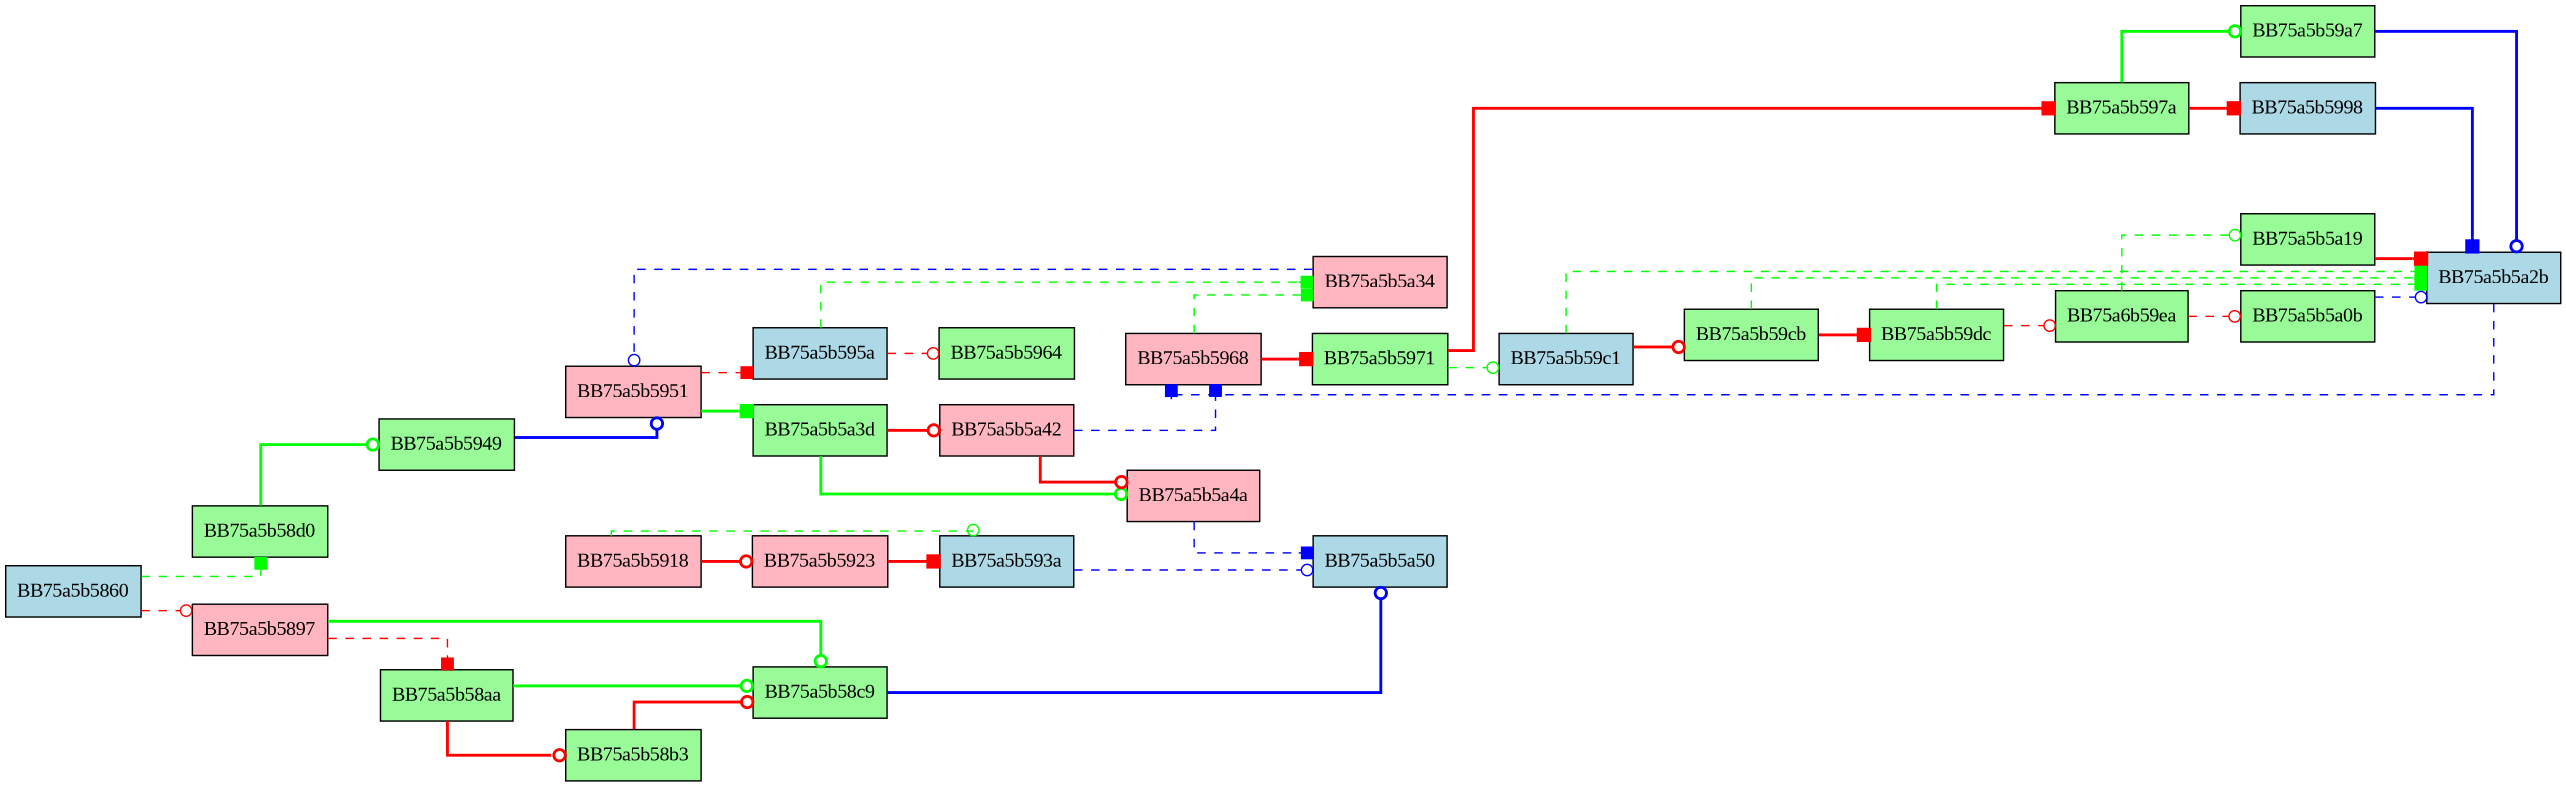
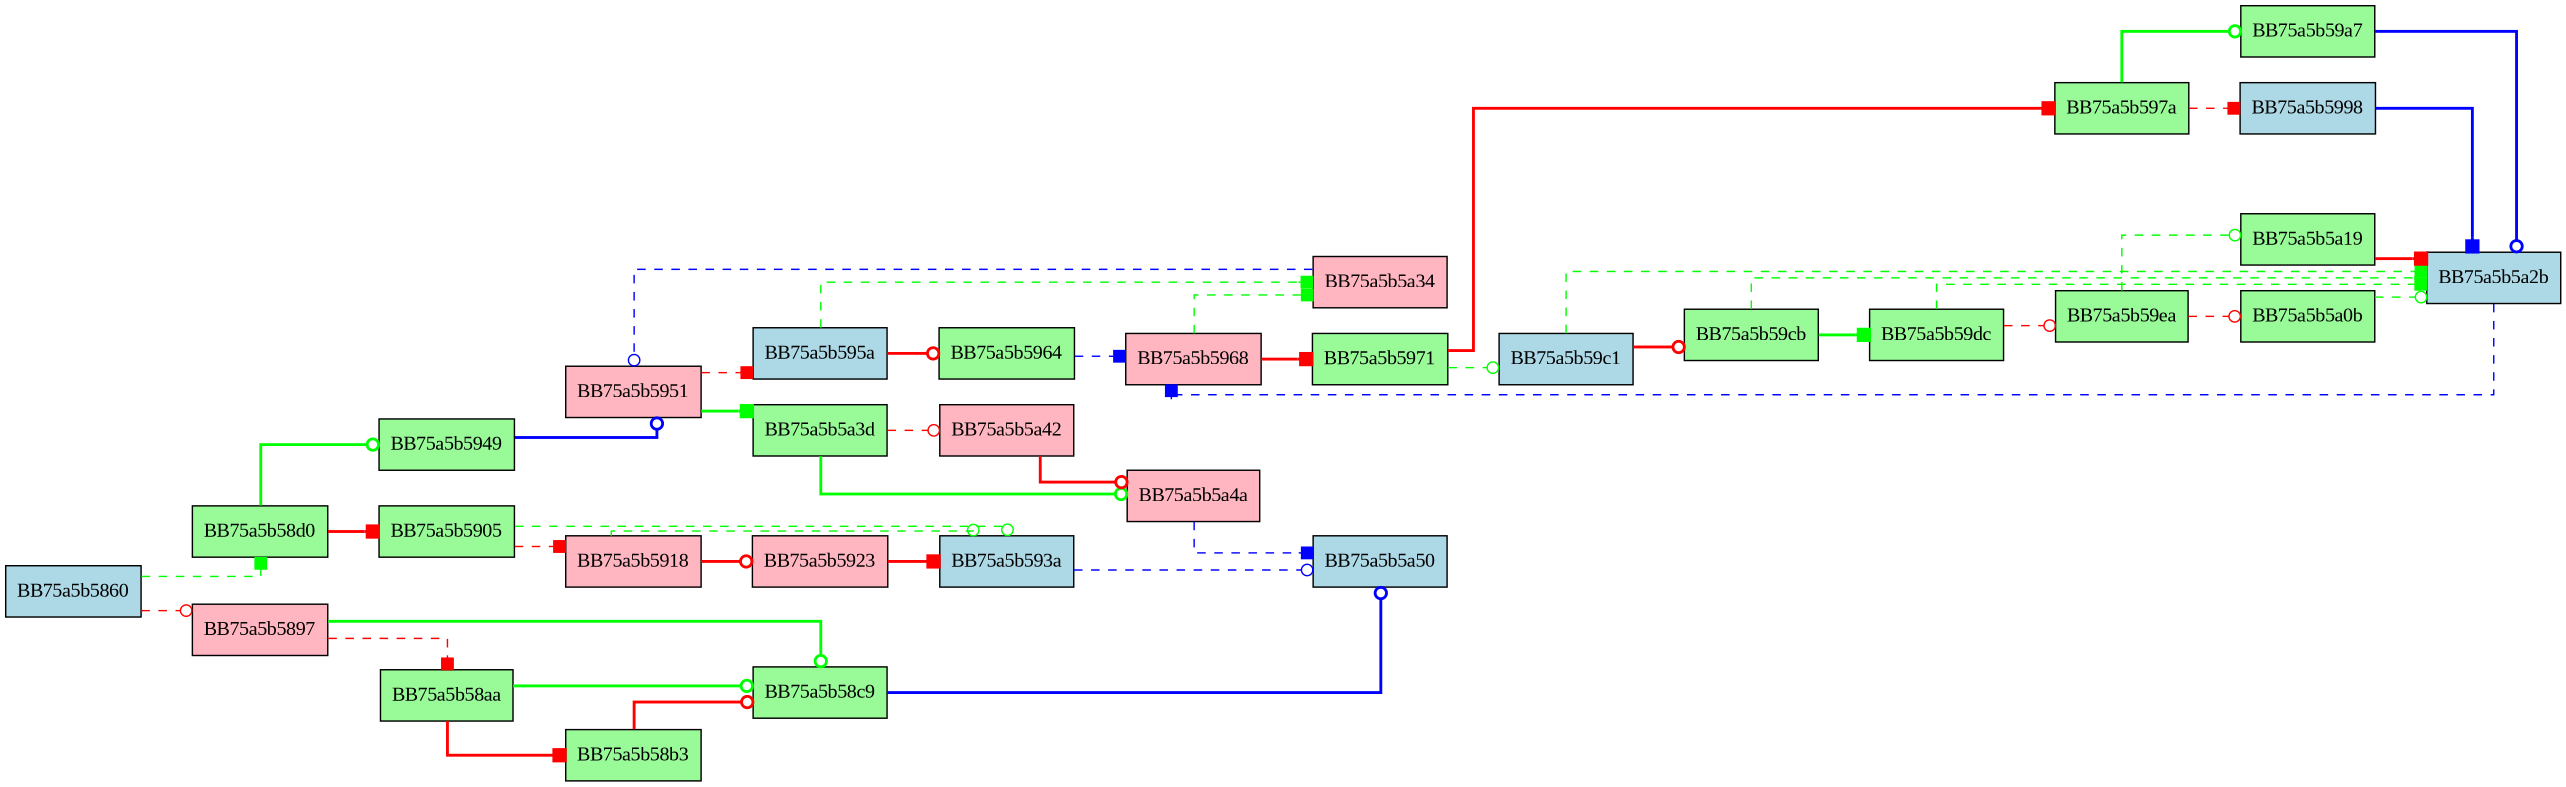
(2207, 108) -> (2207, 108)
(2395, 297) -> (2395, 297)
(2122, 316) -> (2122, 316)
(1837, 335) -> (1837, 335)
(907, 353) -> (907, 353)
(908, 430) -> (908, 430)
(1160, 430) -> (1093, 356)
none -> (447, 532)
(482, 755) -> (482, 755)
